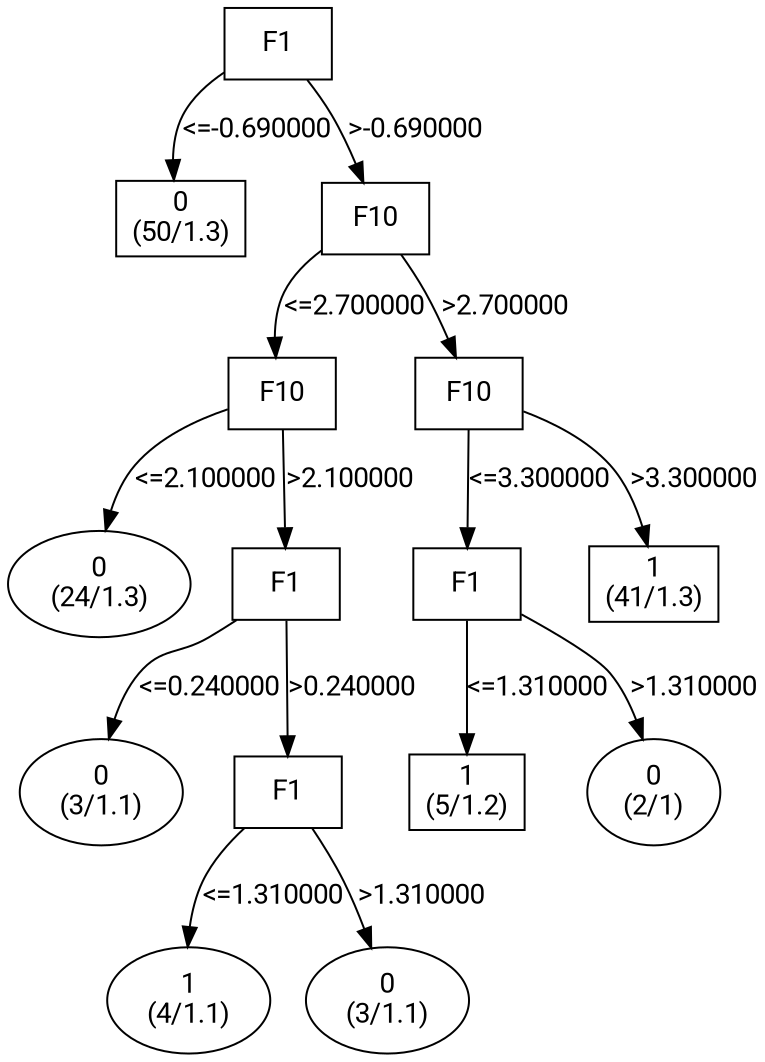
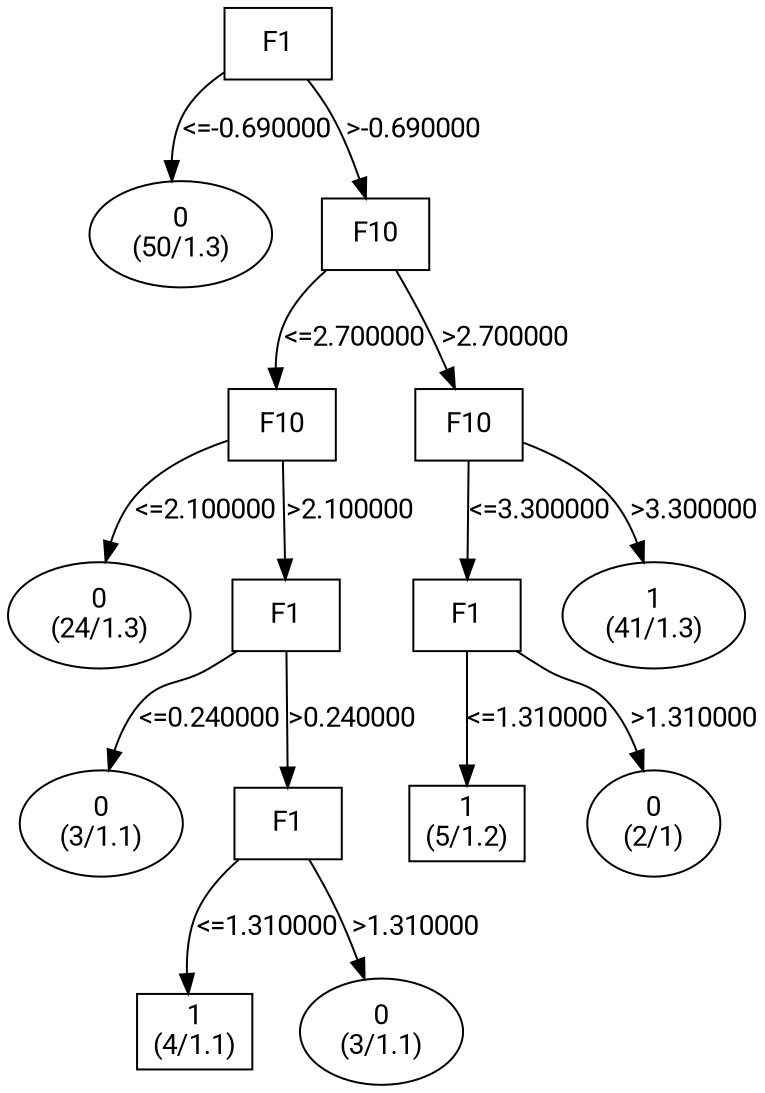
(181, 219) -> (181, 234)
(654, 584) -> (654, 615)
(189, 1000) -> (195, 1032)
